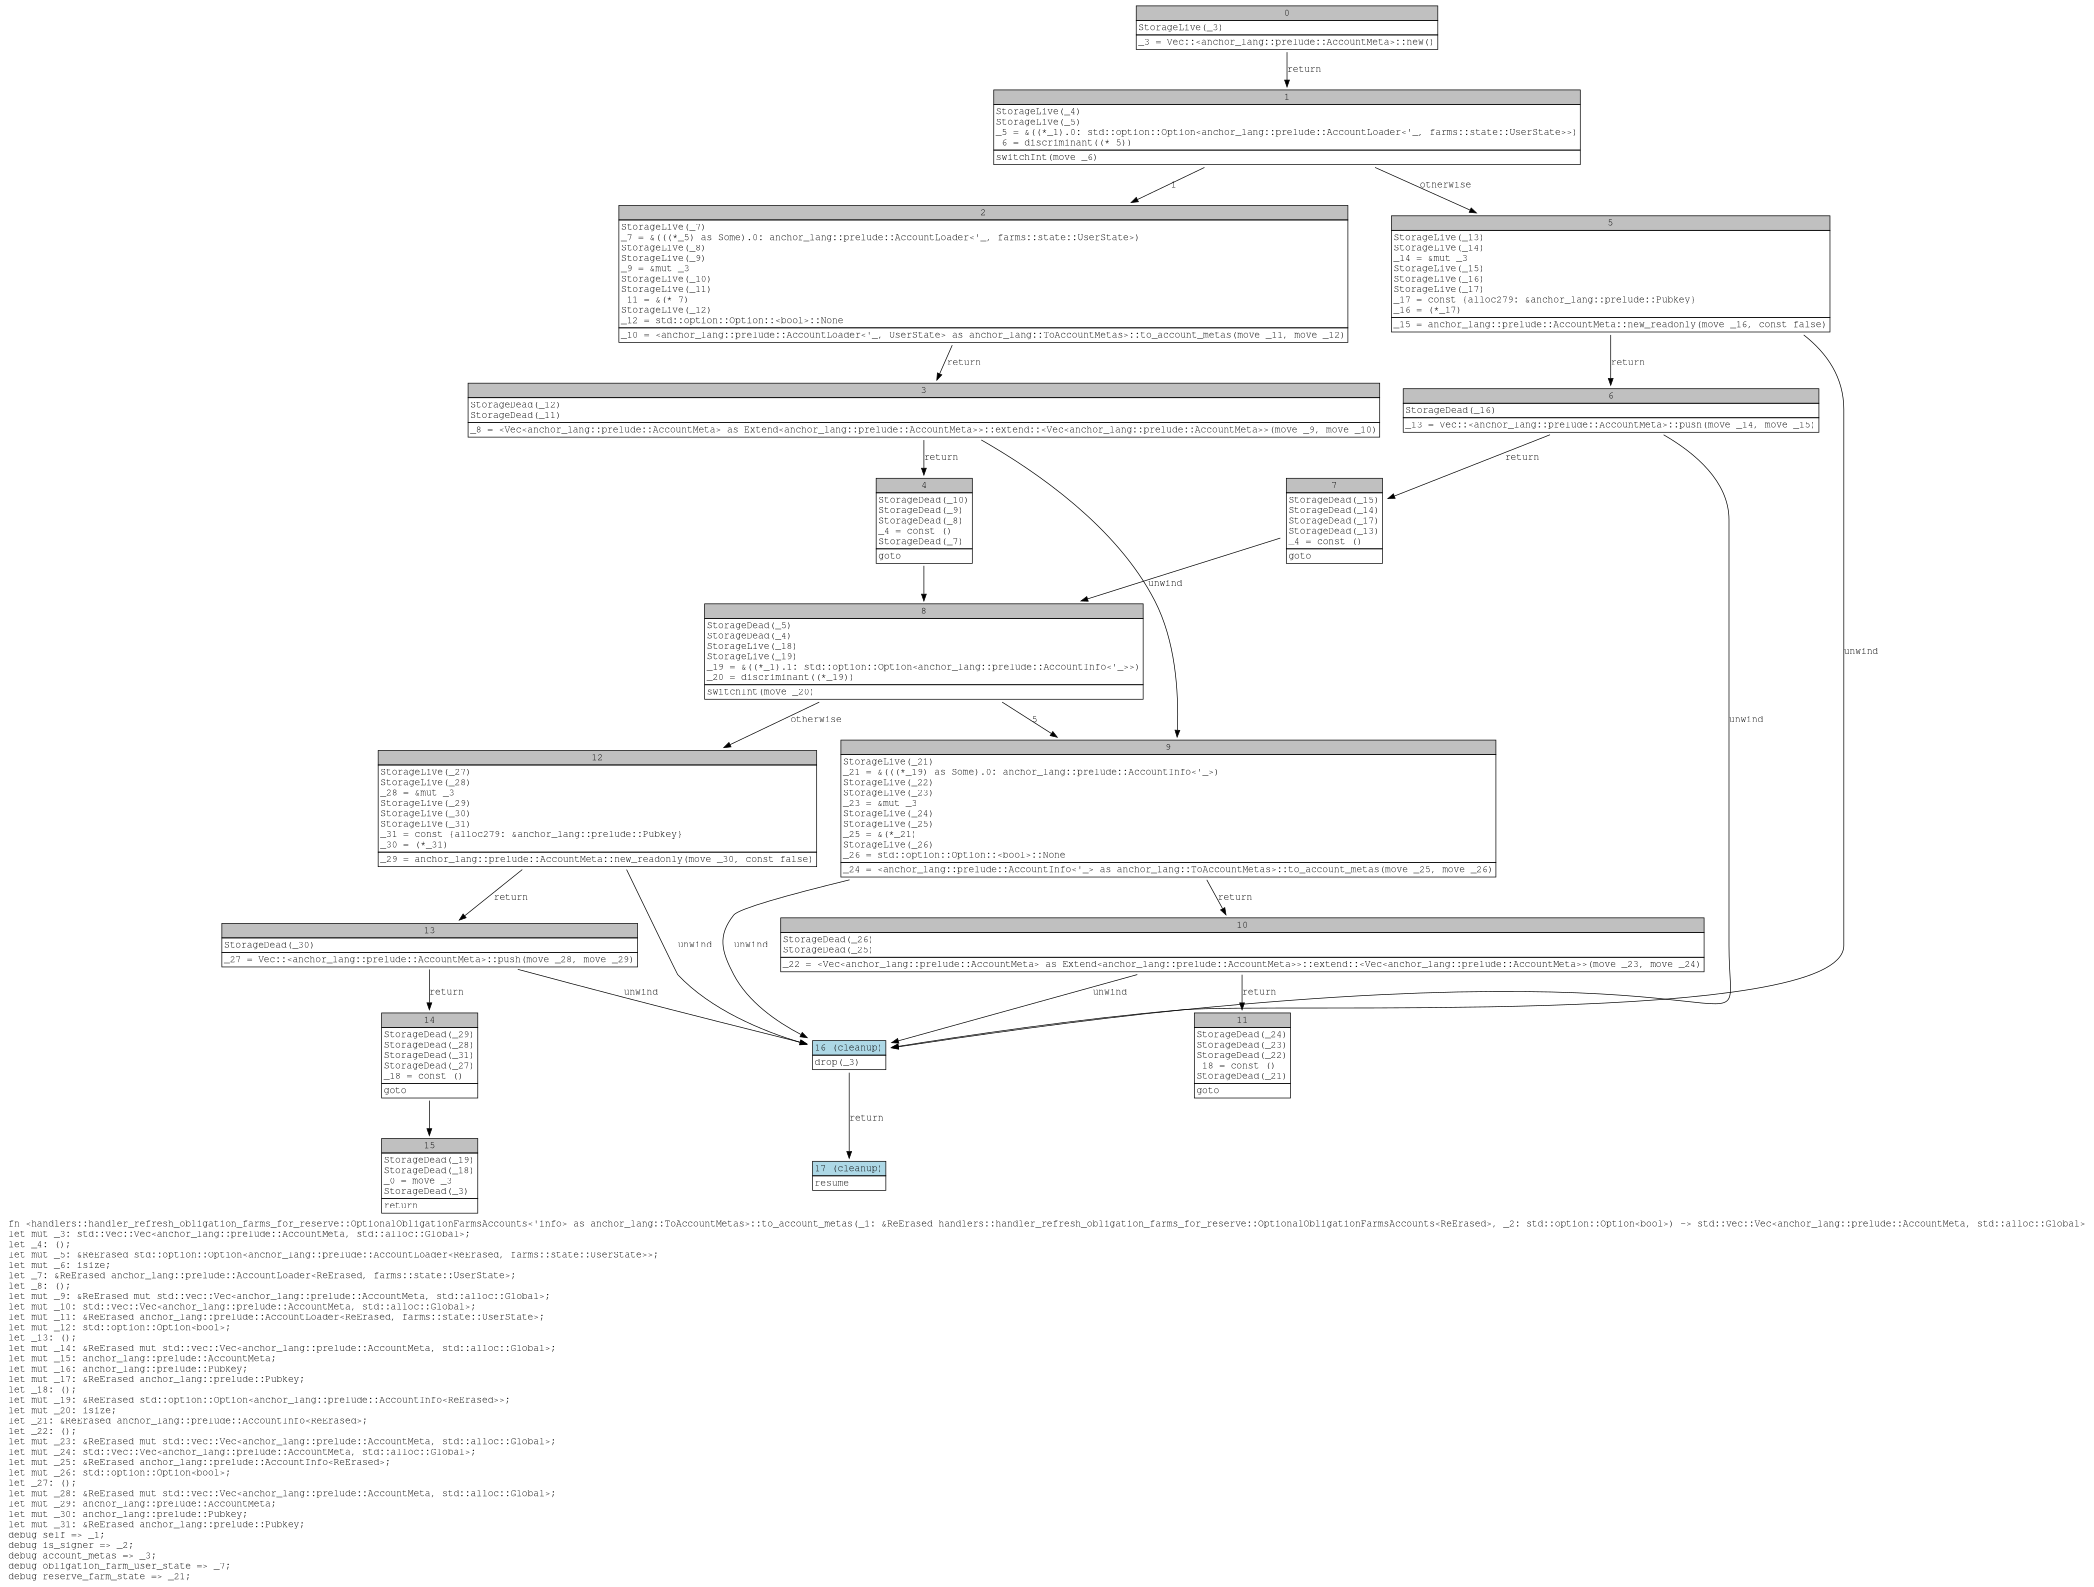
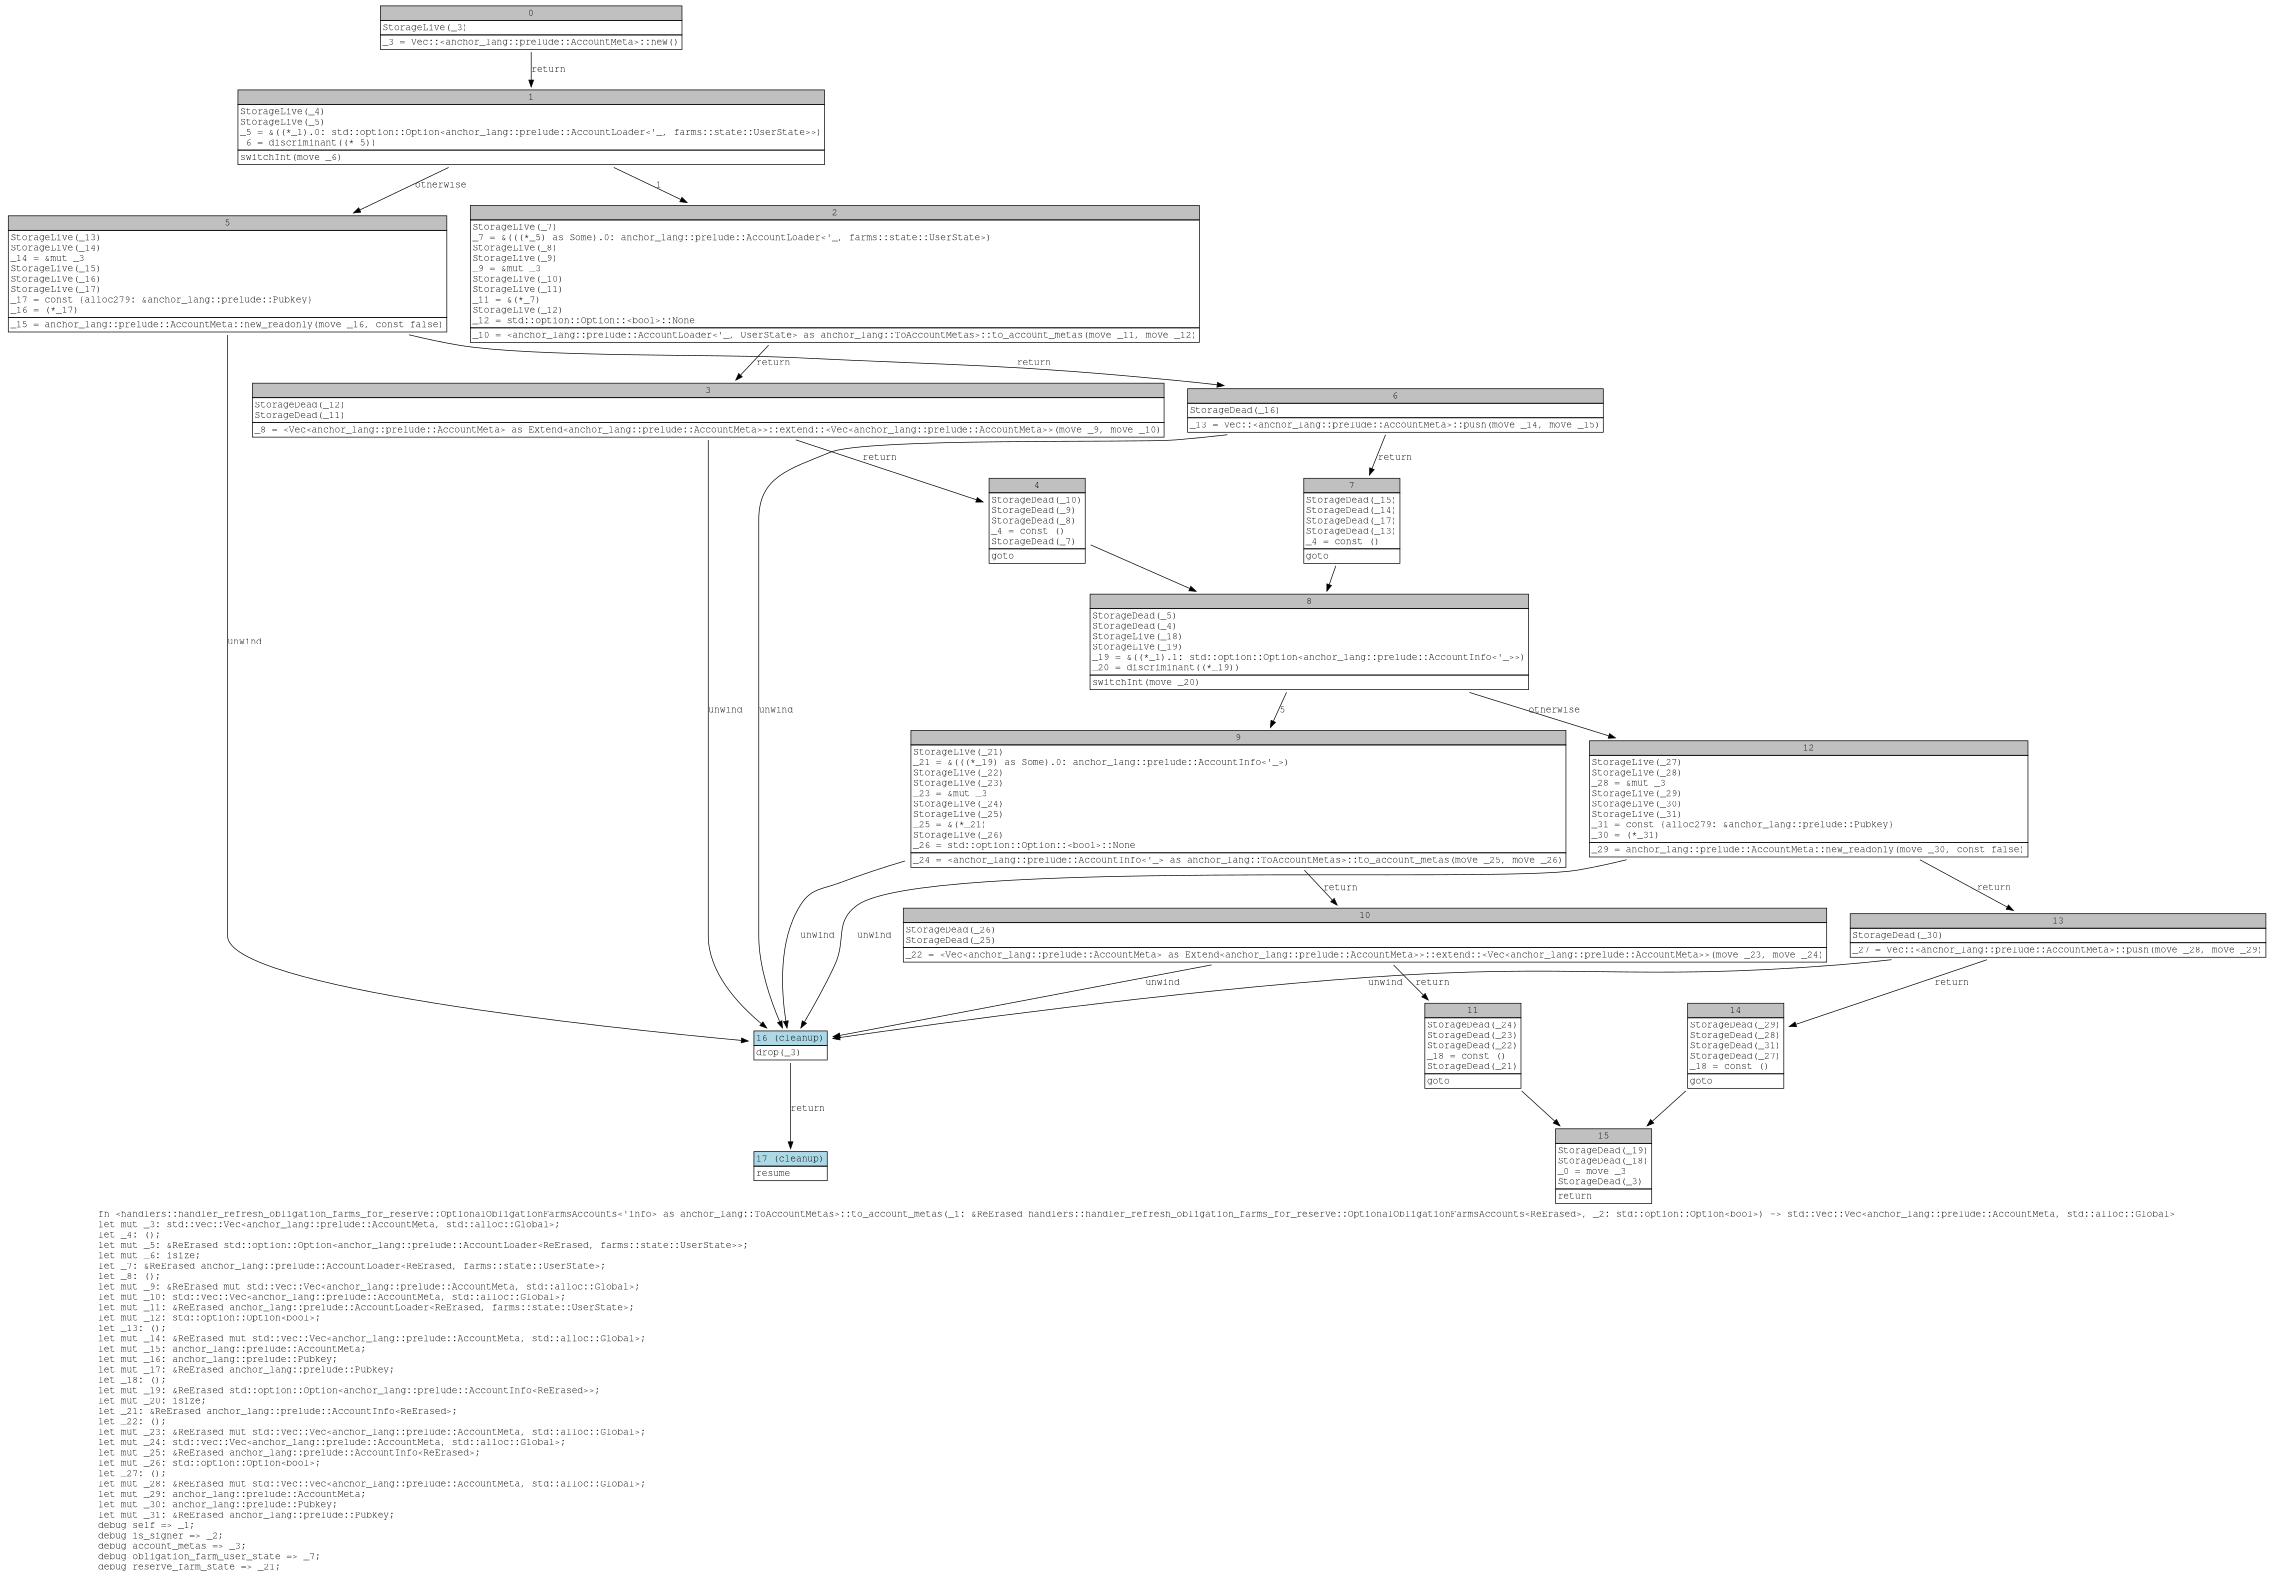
(1125, 556) -> (708, 741)
none -> (1538, 1106)
